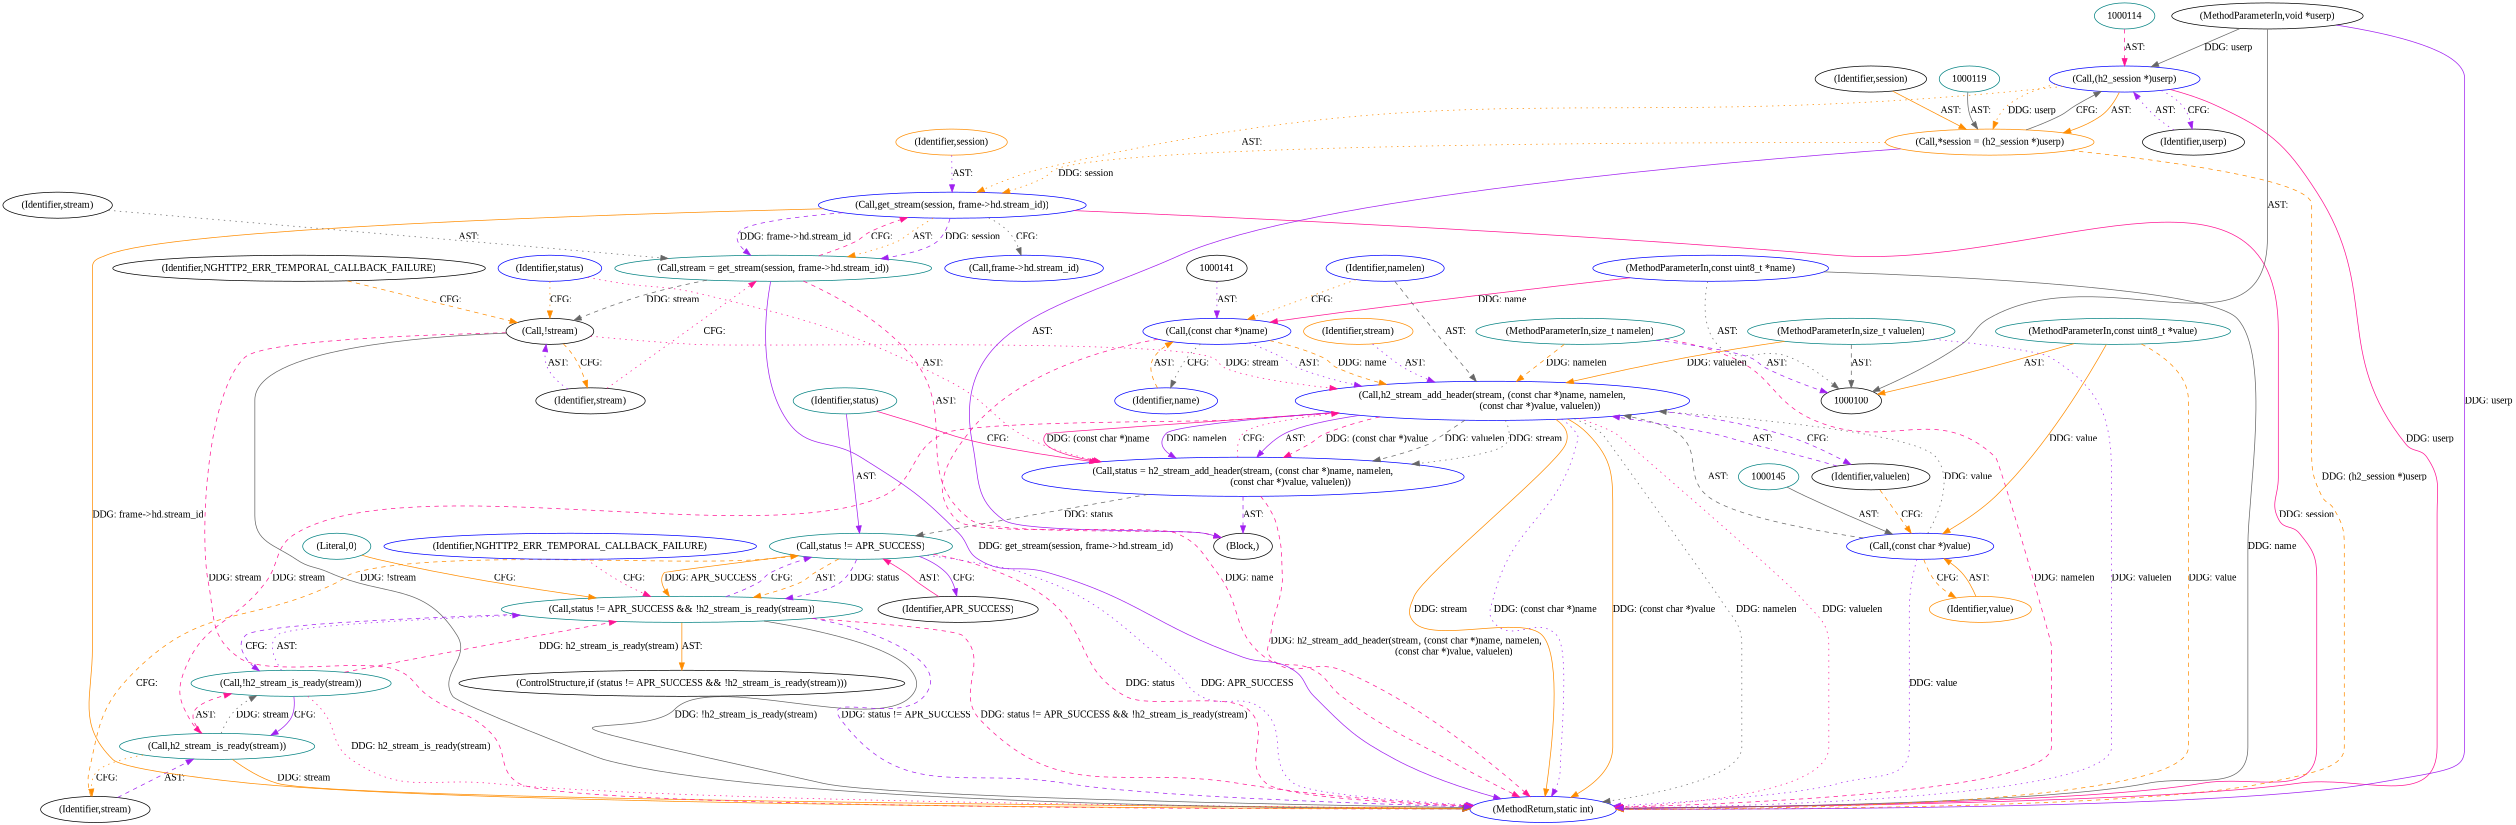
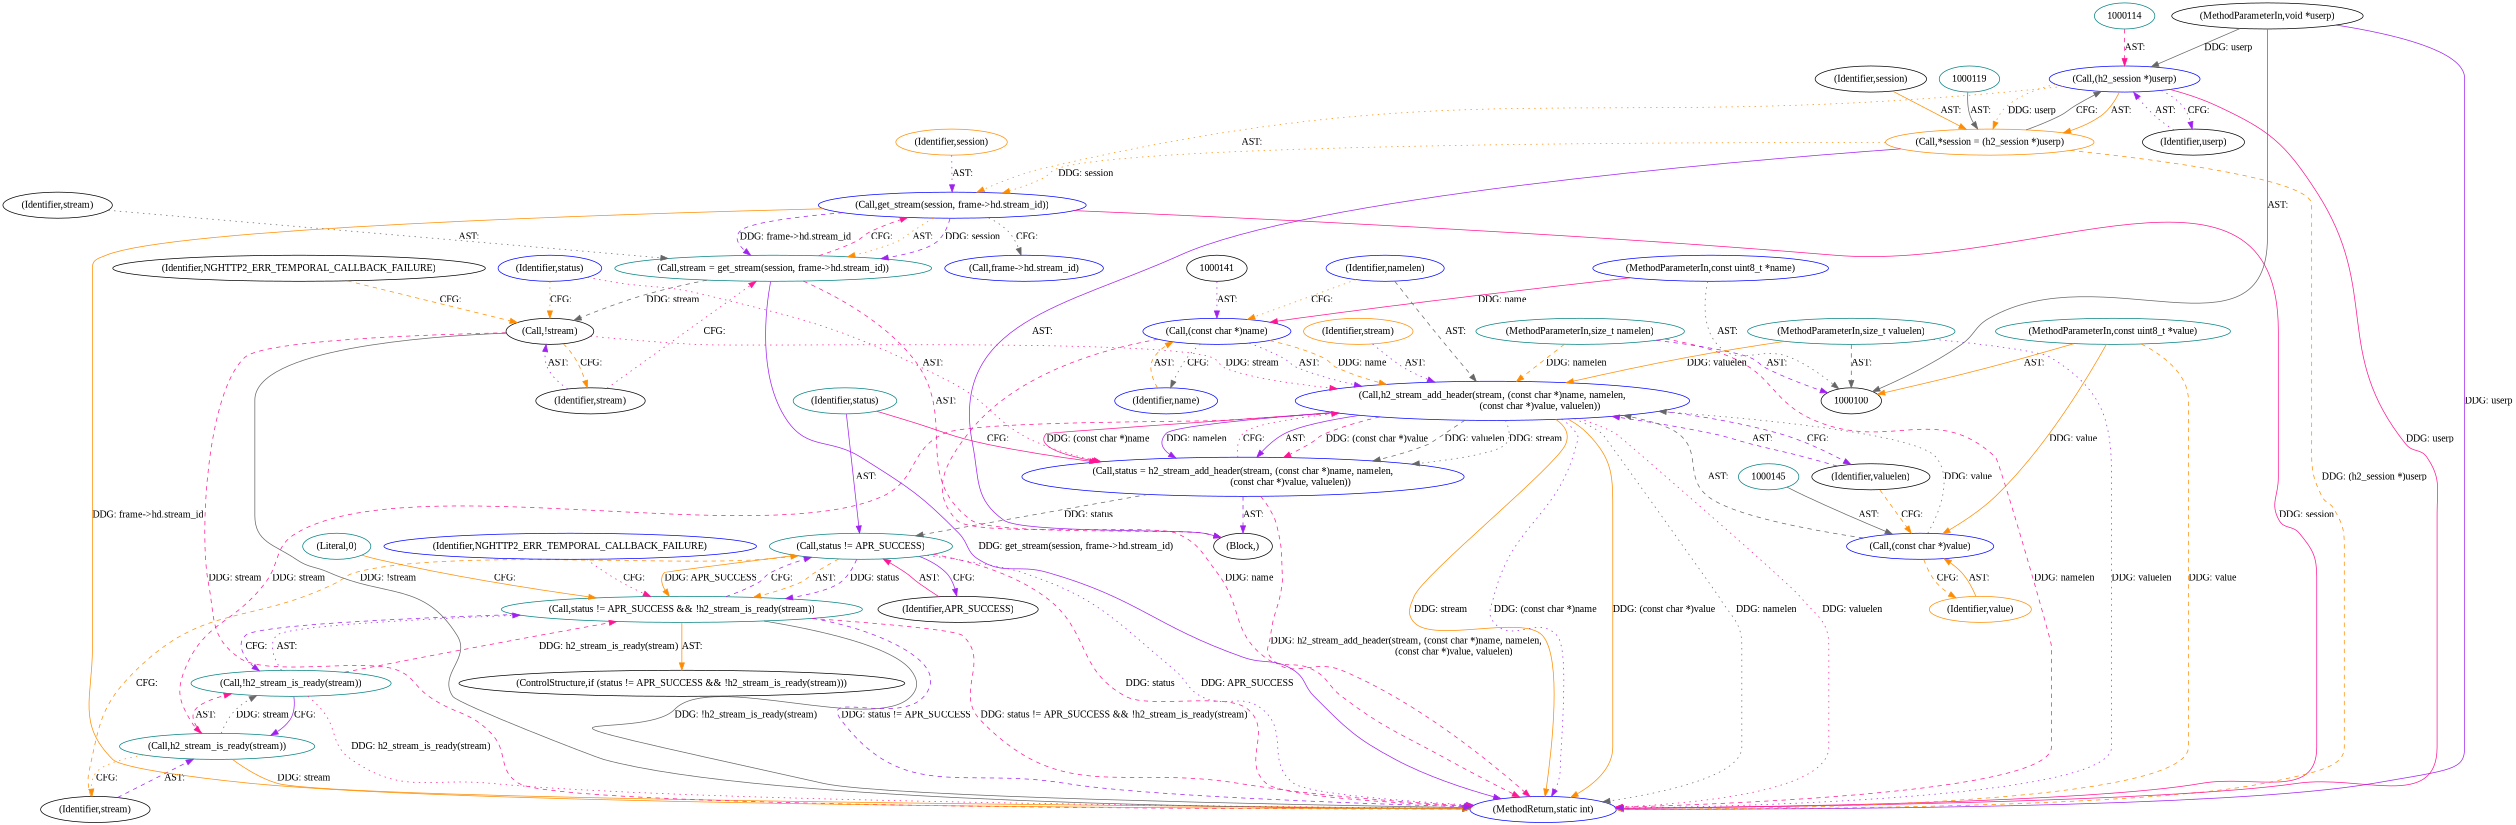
(2248, 644) -> none
(1867, 778) -> none
